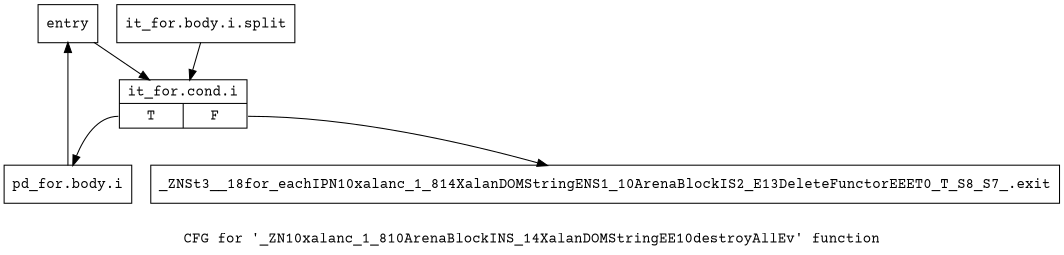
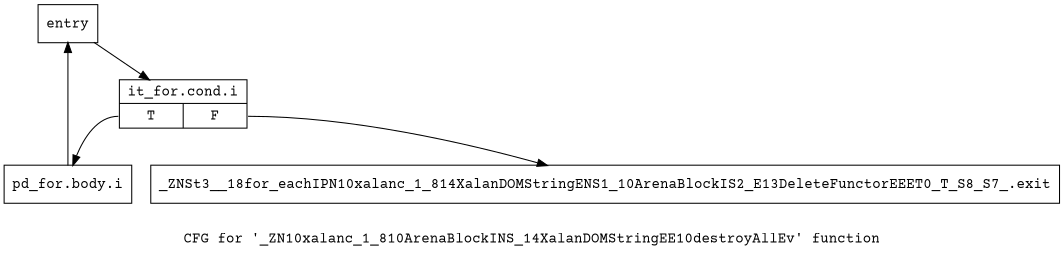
(206, 24) -> none
